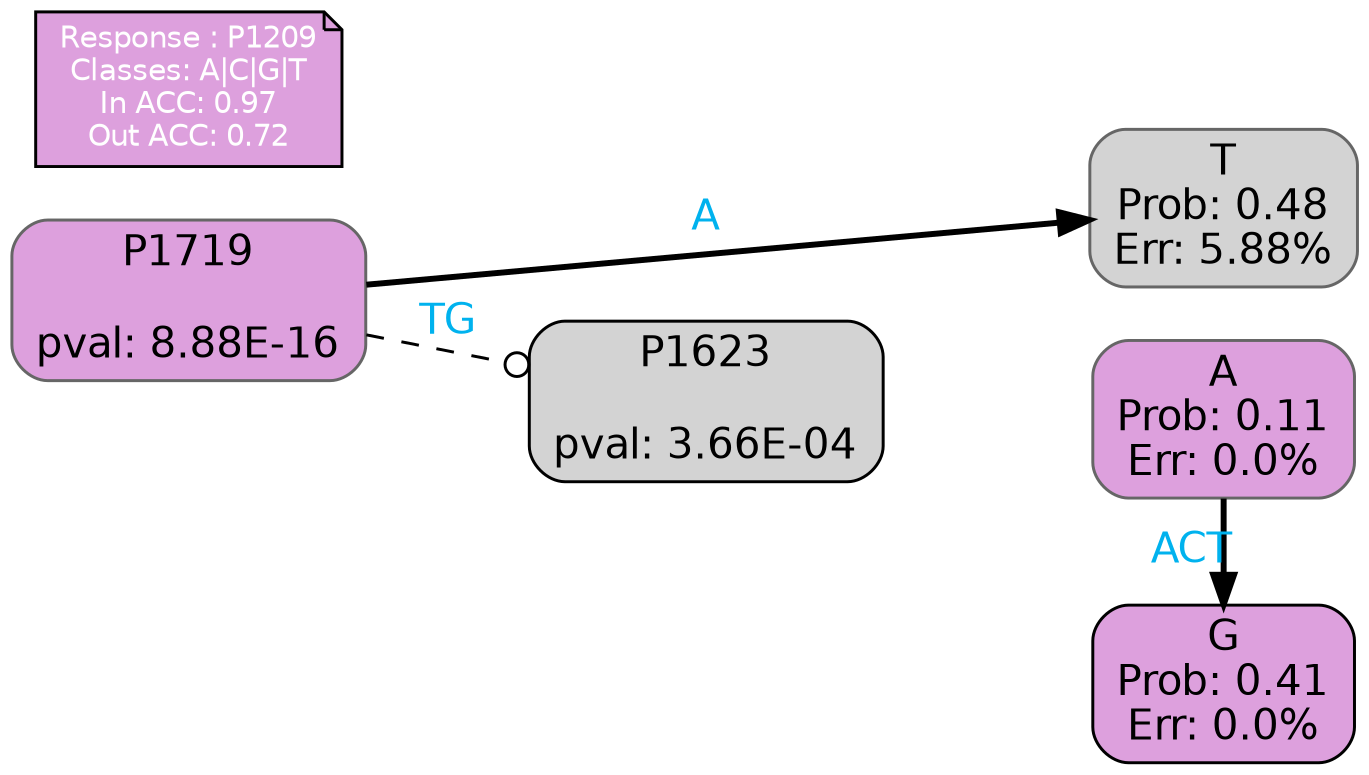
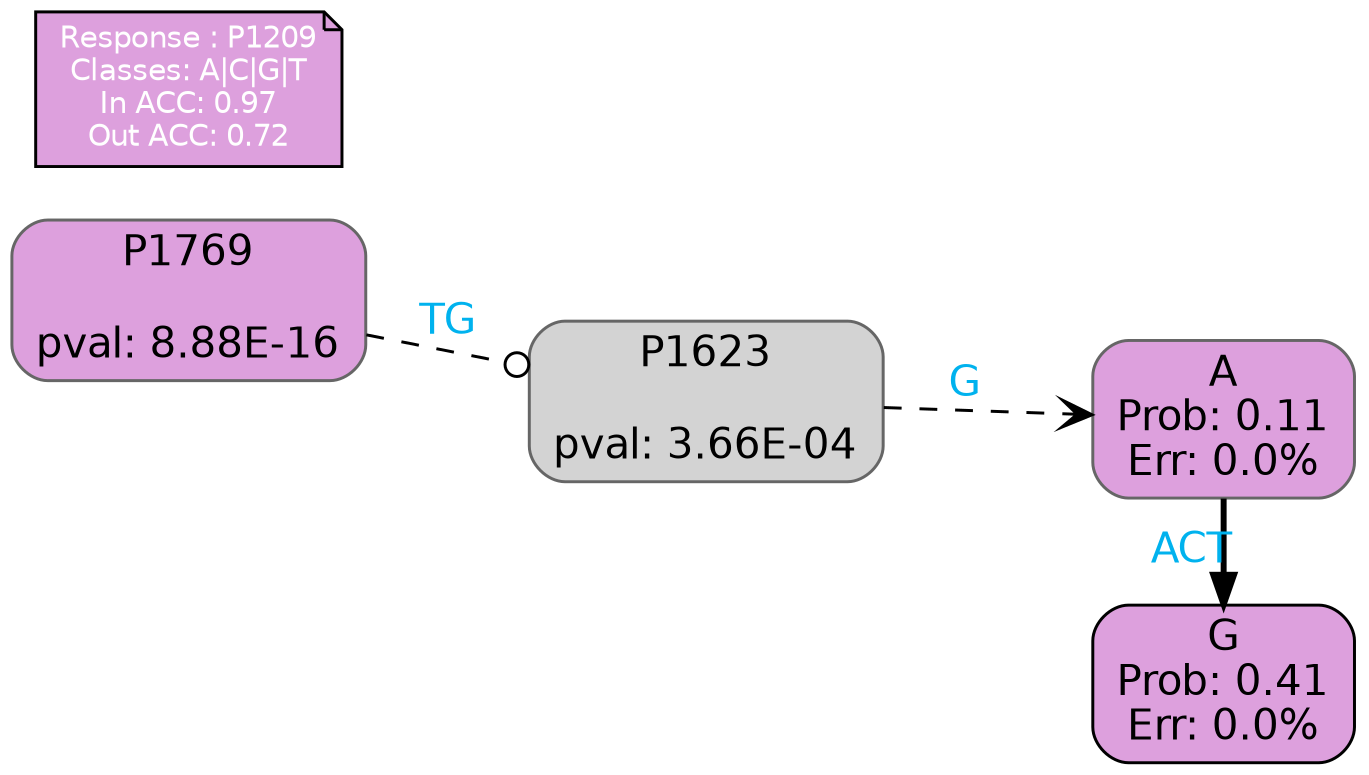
(1224, 208) -> none
(189, 300) -> (189, 300)
(706, 401) -> (706, 401)
none -> (973, 411)
